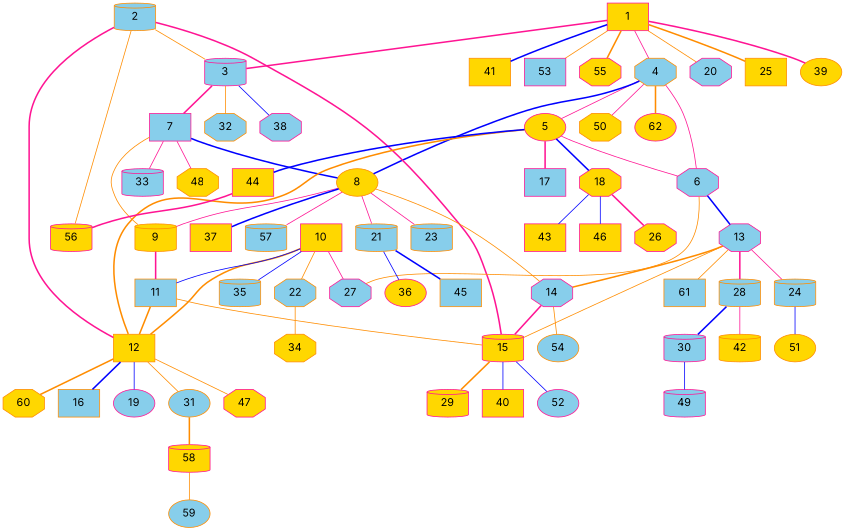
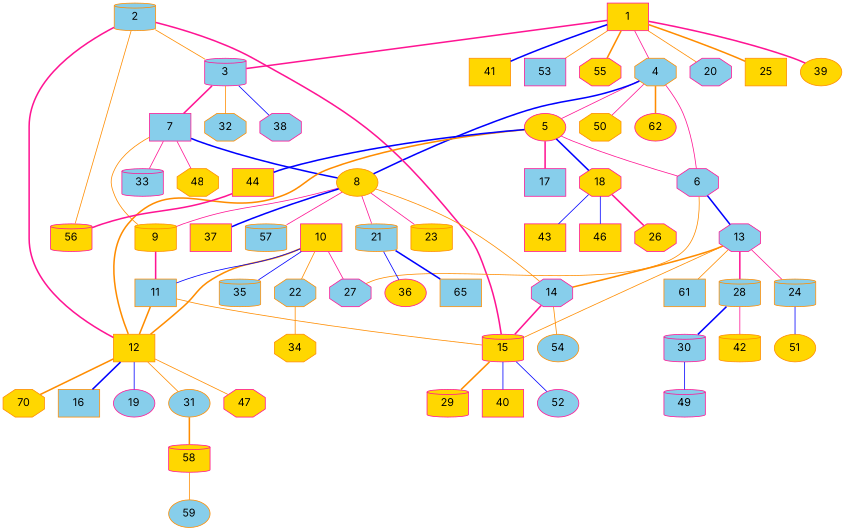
(432, 238) -> (432, 238)
(461, 293) -> (461, 293)
(24, 403) -> (24, 403)
